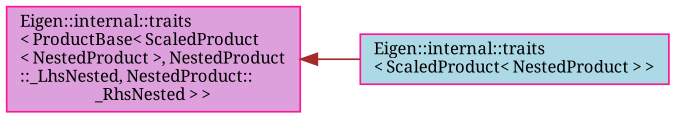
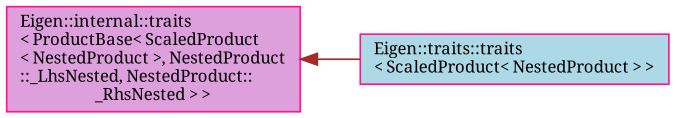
(515, 59) -> (515, 59)
